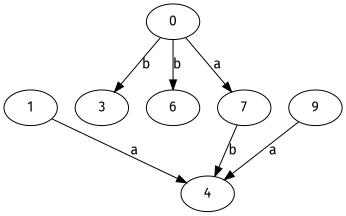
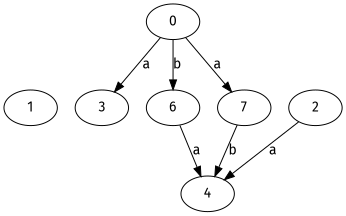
(146, 65) -> (146, 65)
(315, 108) -> (315, 108)
(115, 149) -> (189, 146)
